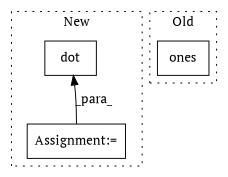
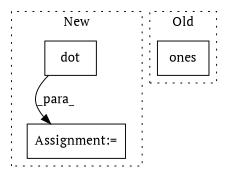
(76, 104) -> (36, 95)
